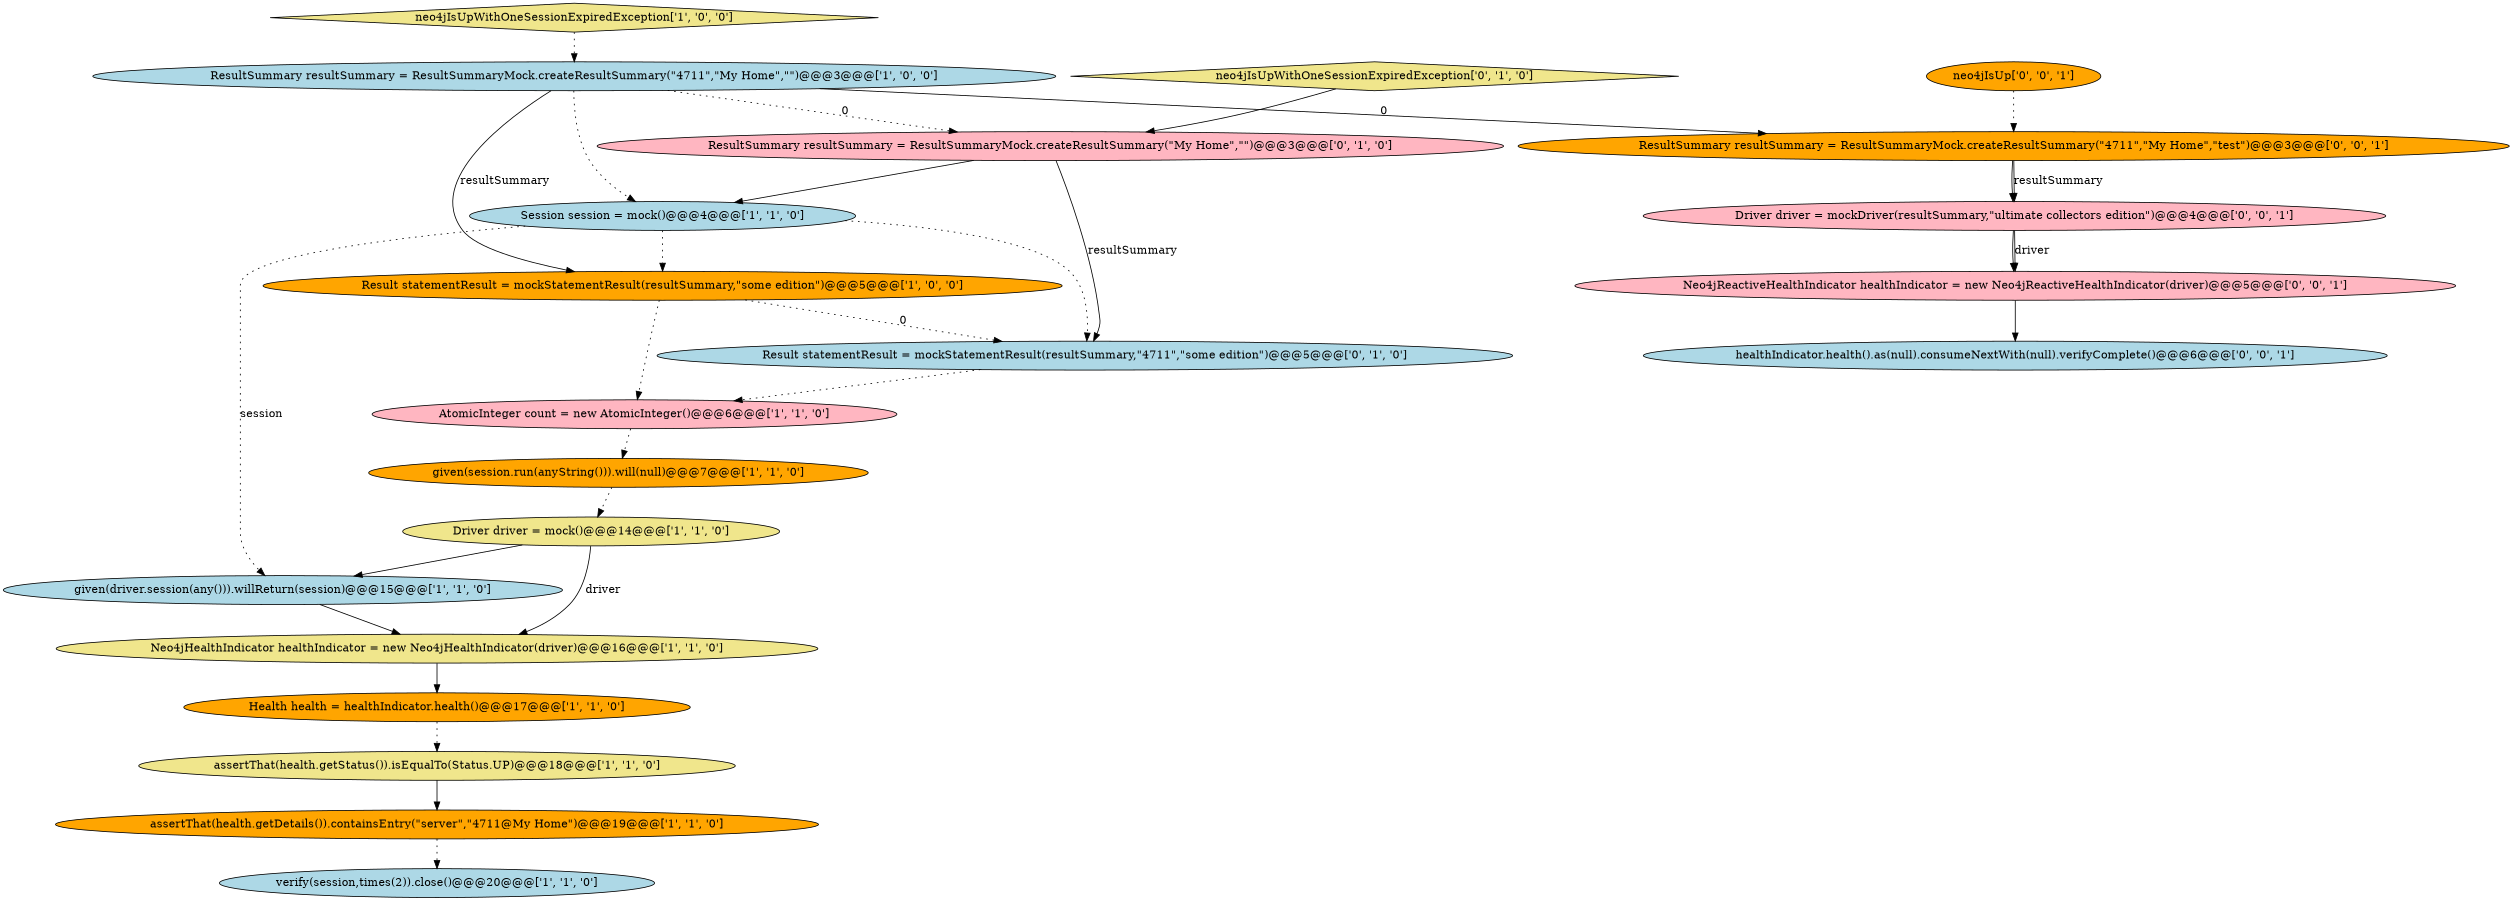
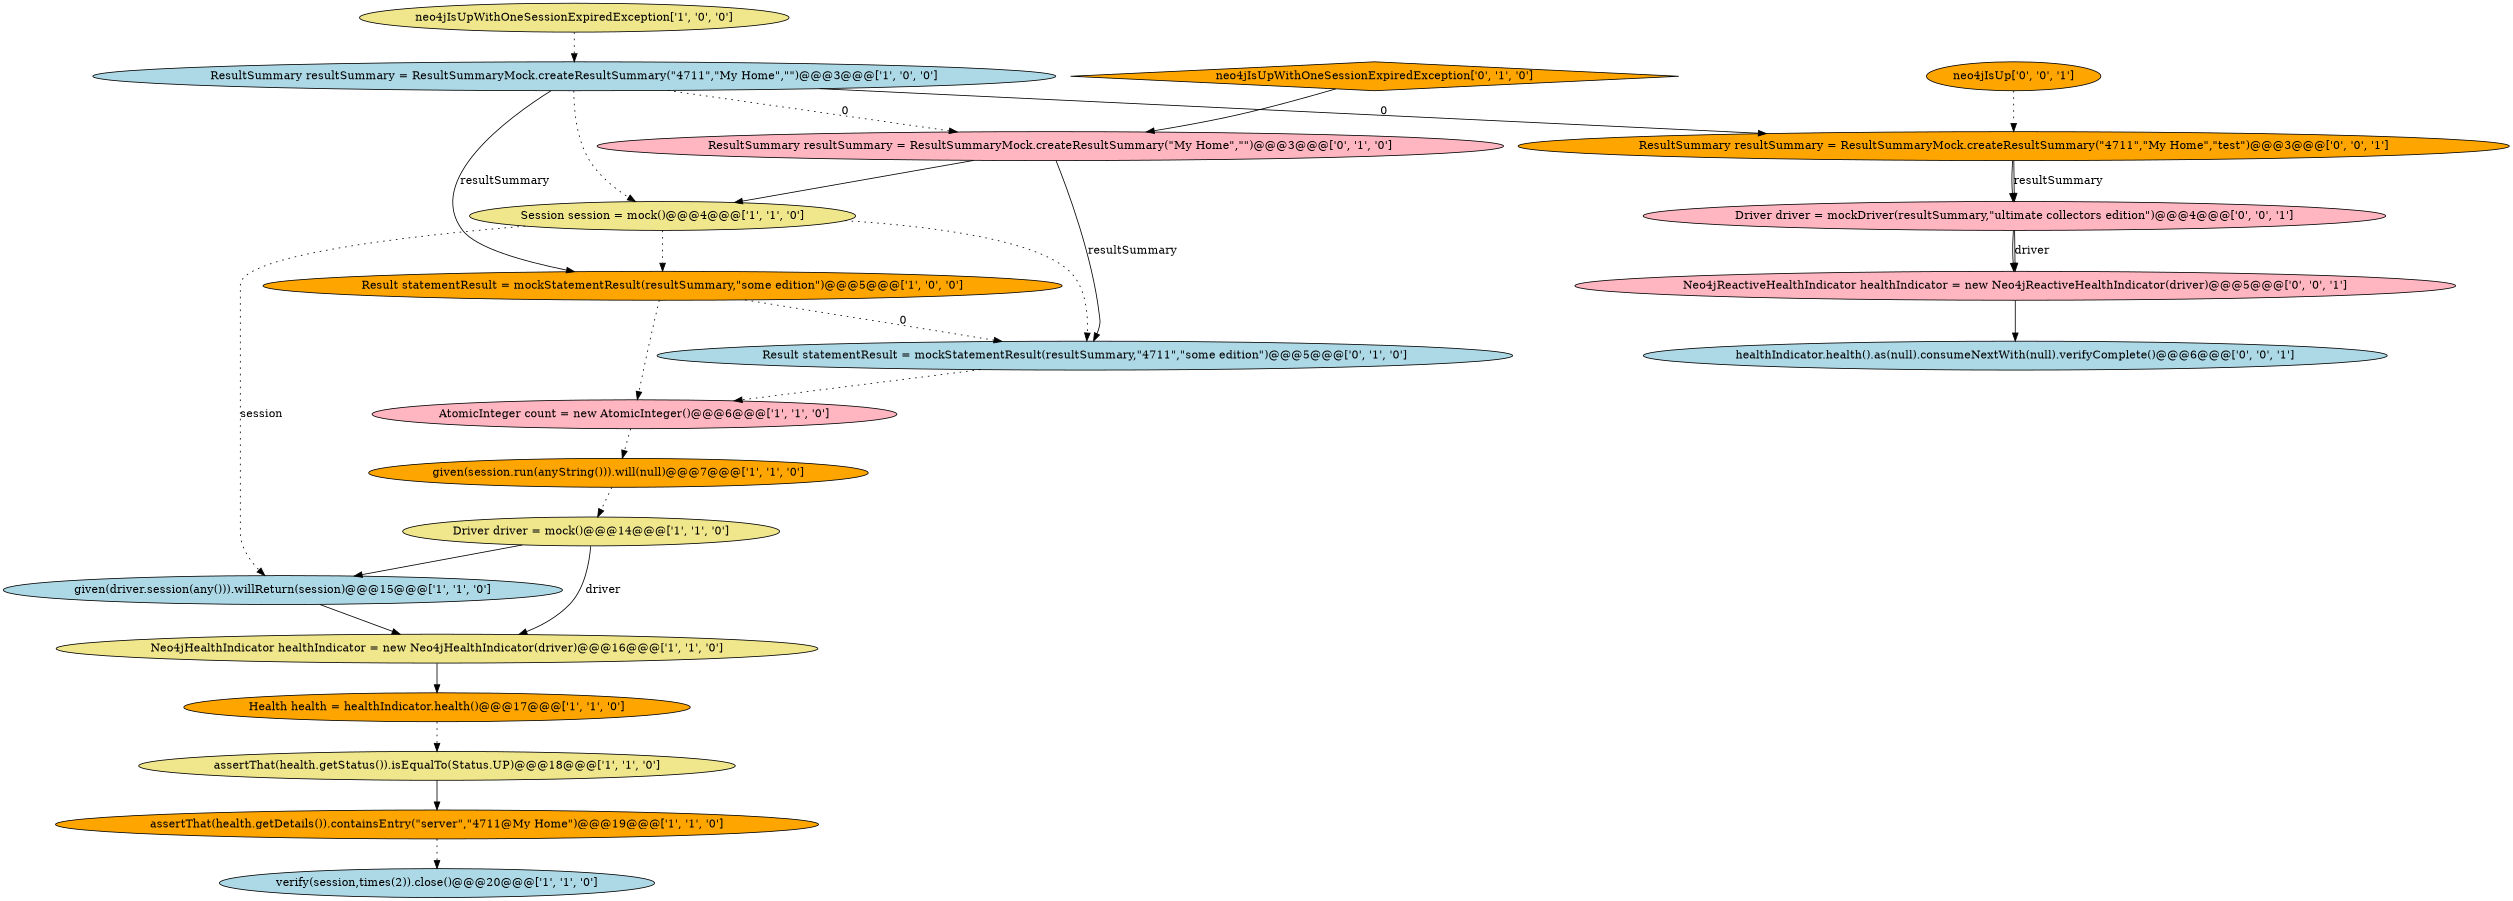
(574, 18) -> (574, 18)
(1375, 76) -> (1375, 76)
(663, 216) -> (663, 216)
